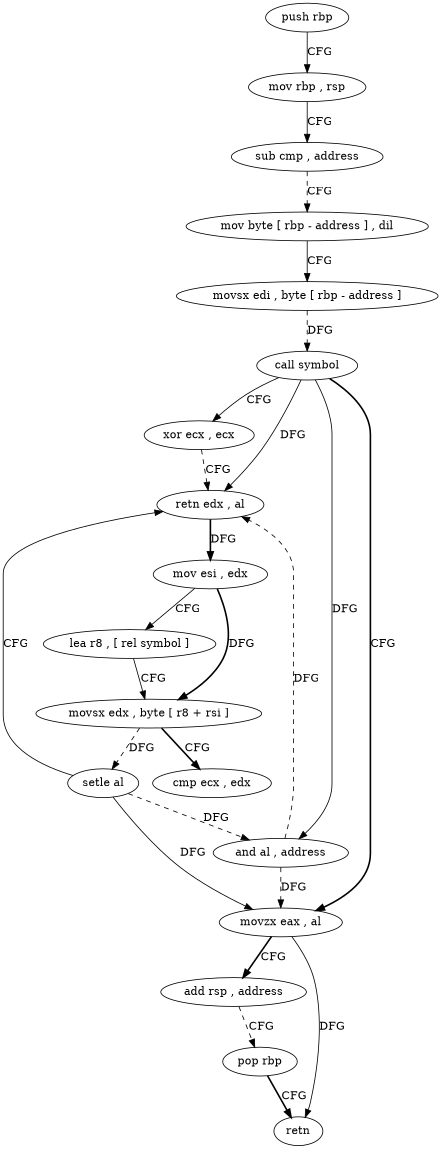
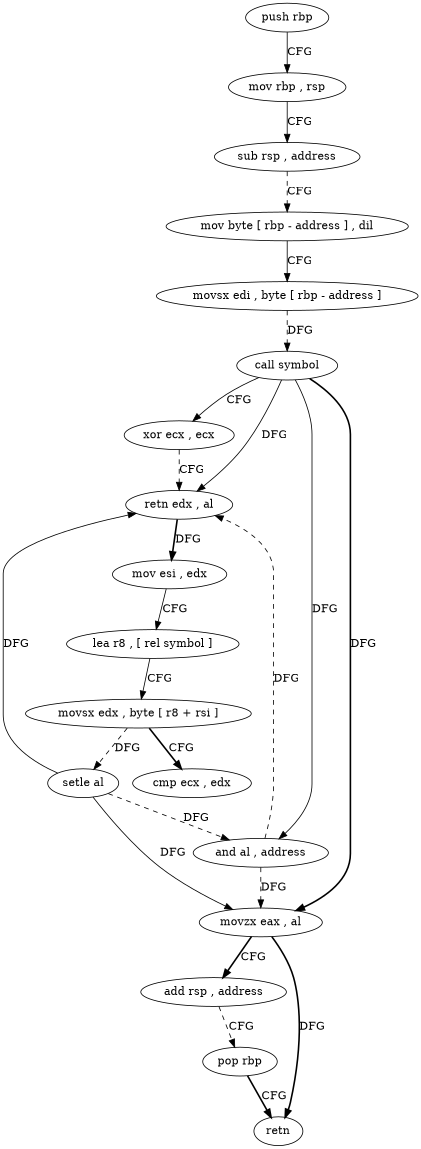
(307, 157) -> (287, 157)
(16, 644) -> (16, 644)
(383, 644) -> (364, 644)
(226, 650) -> none
(319, 1021) -> (299, 1021)
